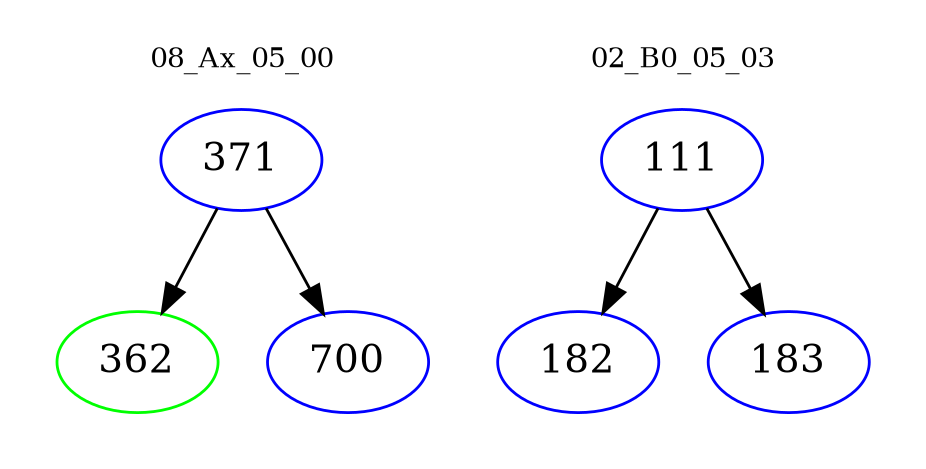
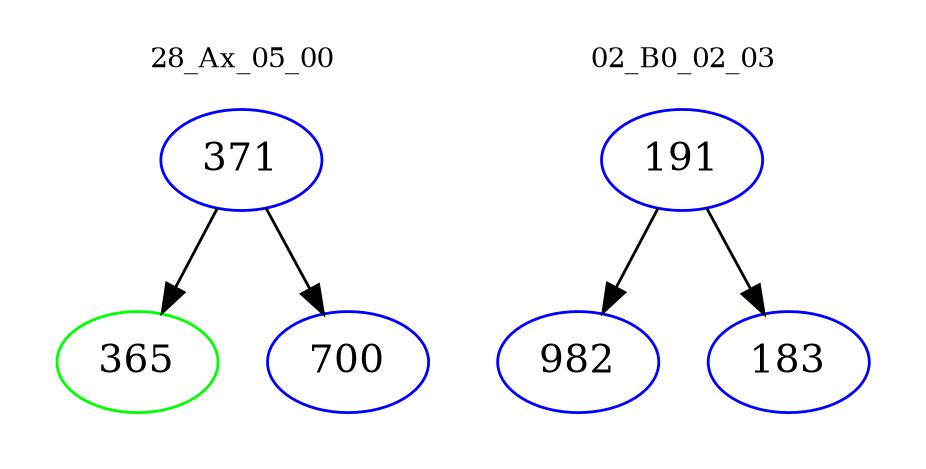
(243, 60) -> (243, 60)
(683, 60) -> (683, 60)
(682, 160) -> (682, 160)
(138, 362) -> (138, 362)
(578, 362) -> (578, 362)
